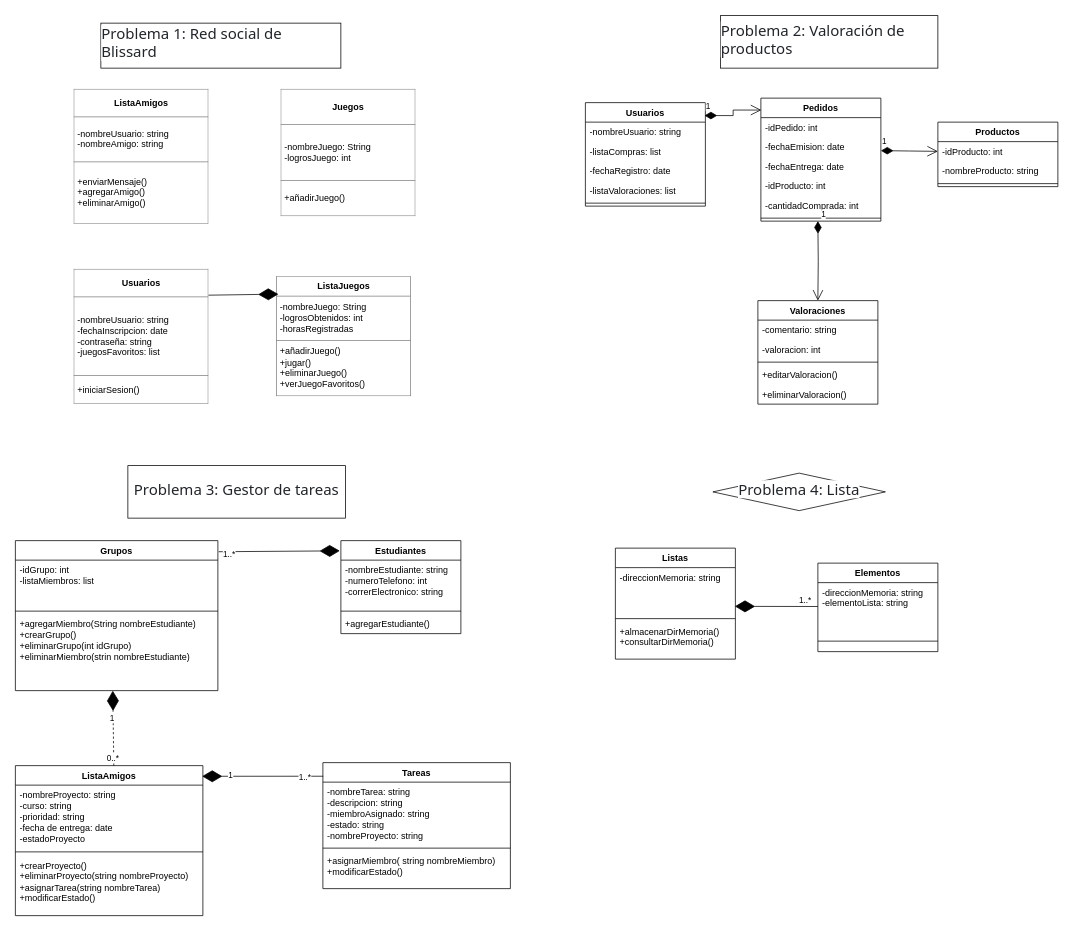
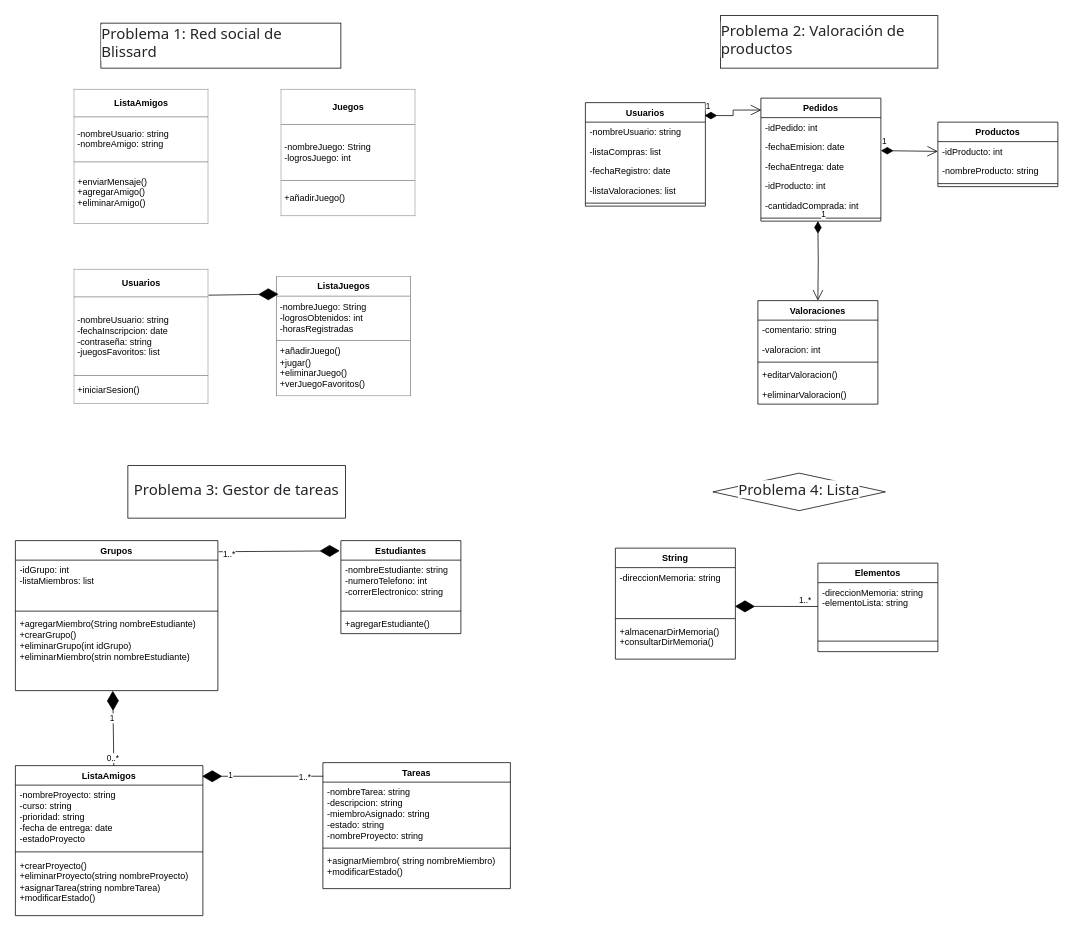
(675, 559) -> (675, 559)
(113, 739) -> (113, 739)
